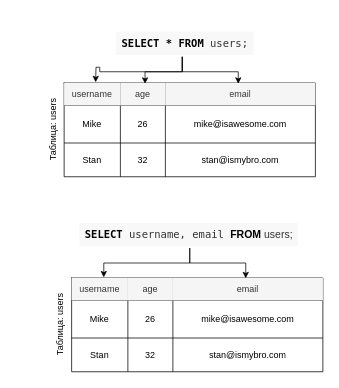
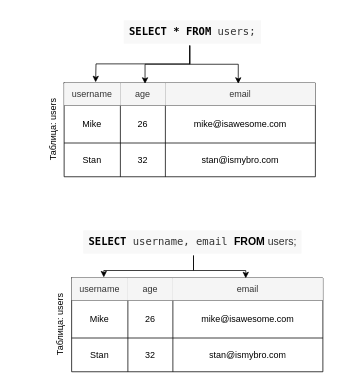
(182, 42) -> (190, 30)
(190, 233) -> (194, 240)
